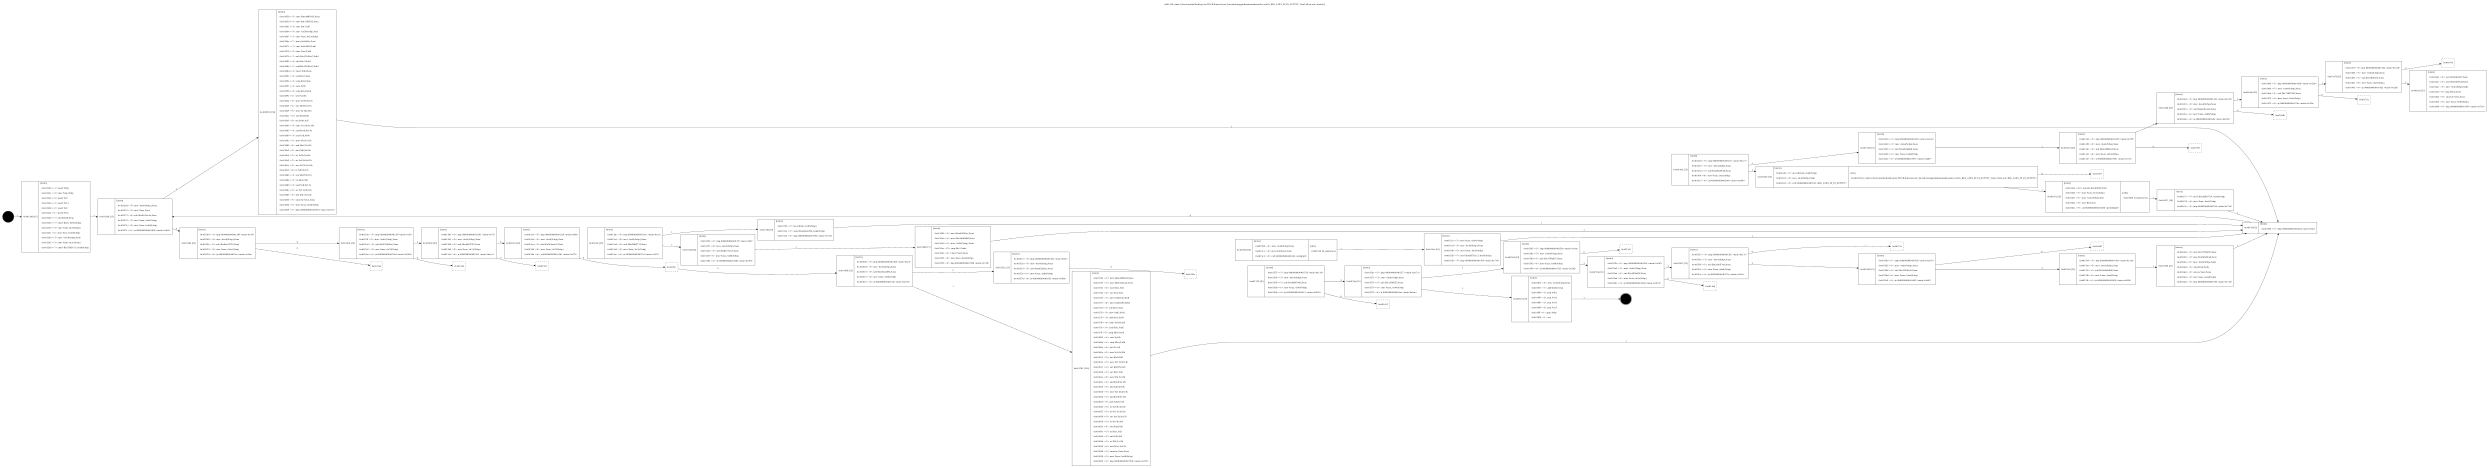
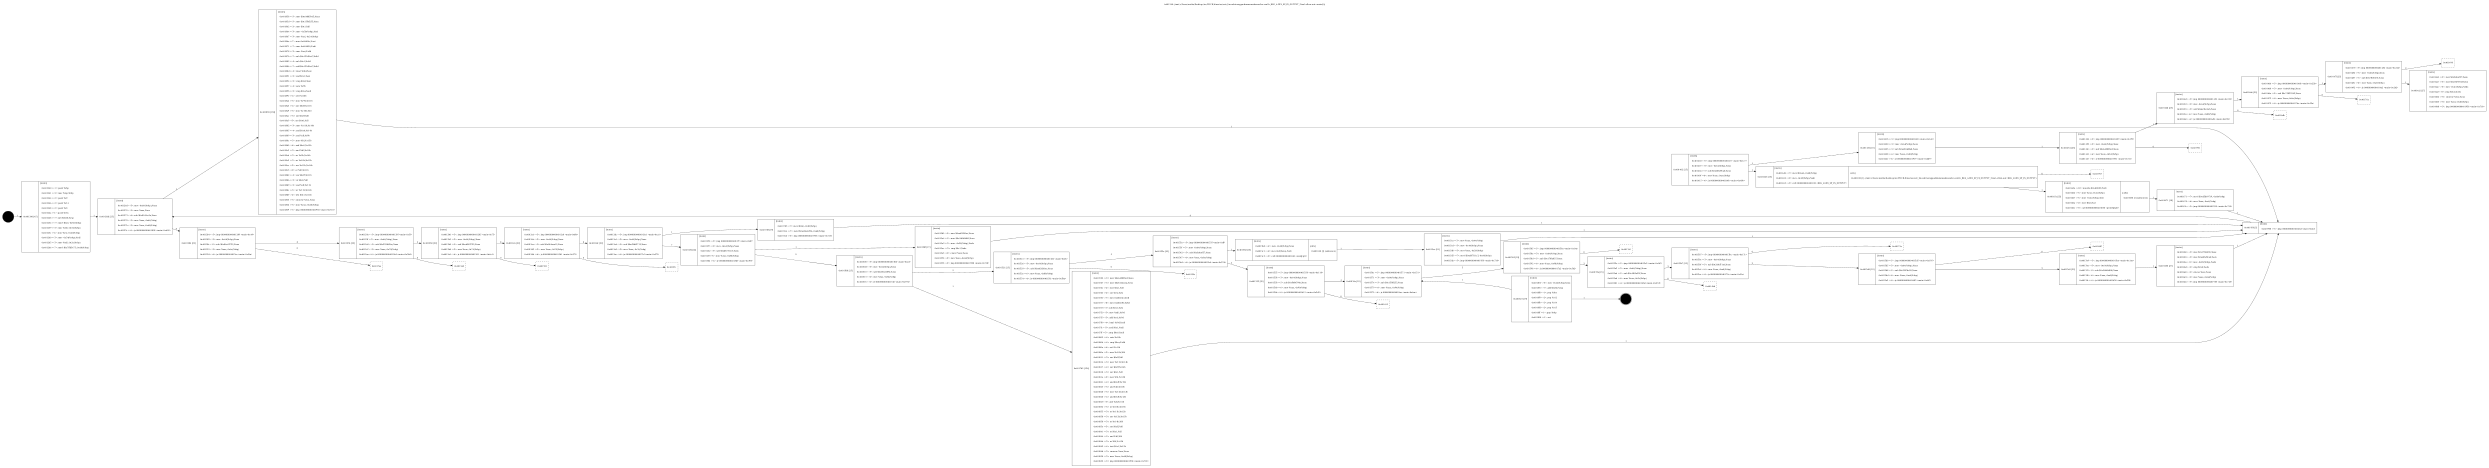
none -> (583, 243)
none -> (1190, 251)
(756, 274) -> (795, 260)
(1465, 294) -> (1467, 283)
